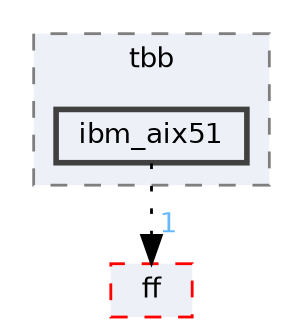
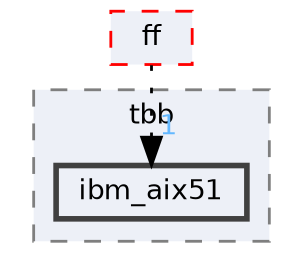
(152, 203) -> (152, 108)
